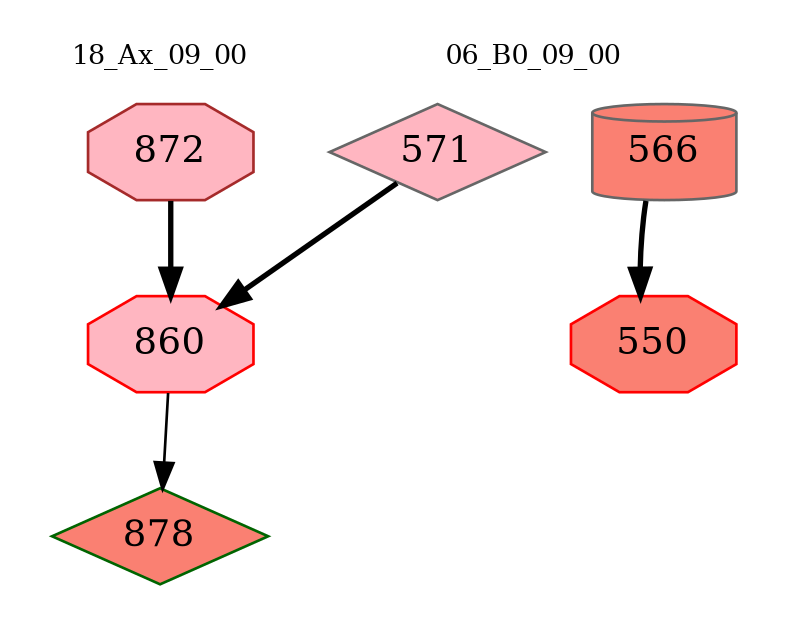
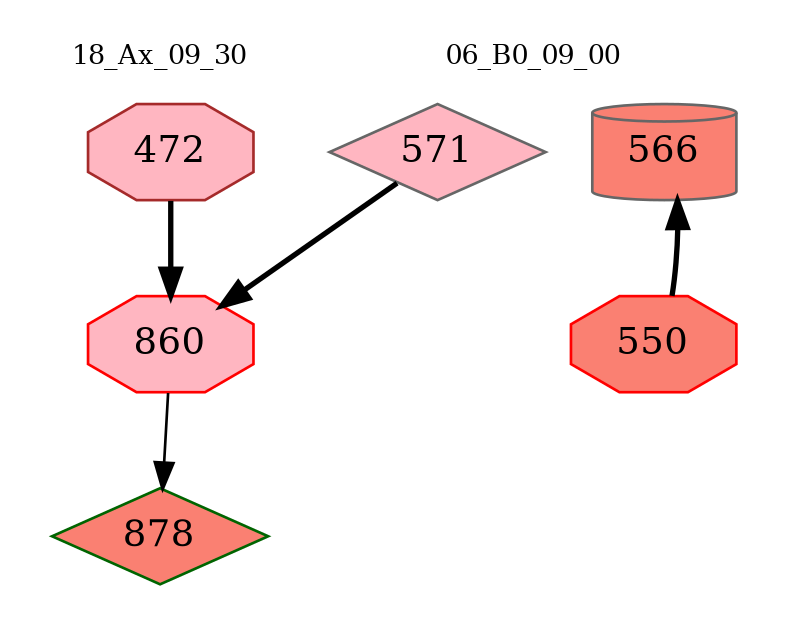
(160, 57) -> (160, 57)
(171, 152) -> (171, 152)
(642, 235) -> (676, 262)
